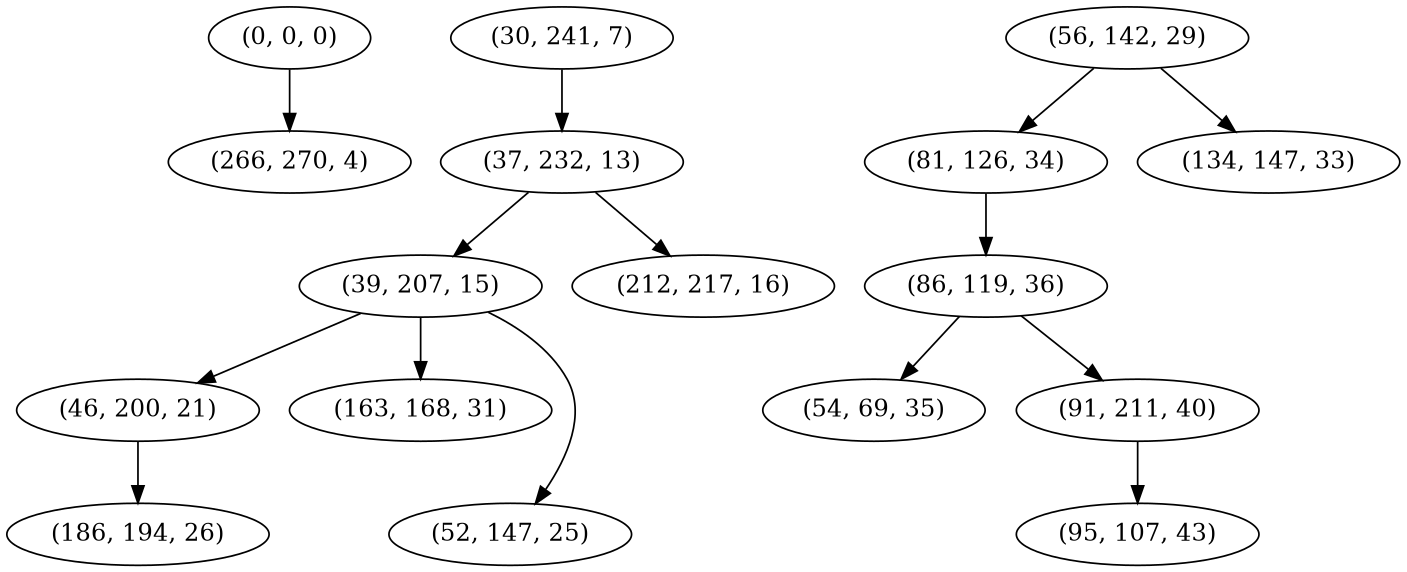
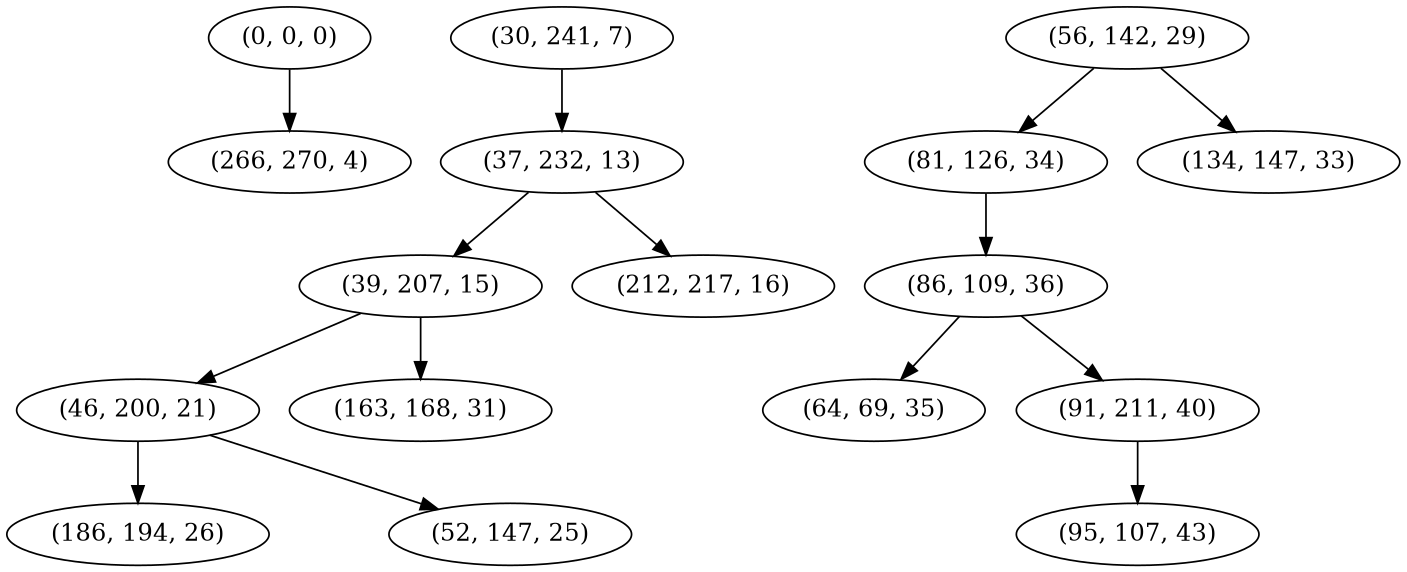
(986, 286) -> (986, 286)
(570, 385) -> (316, 469)
(874, 410) -> (874, 410)
